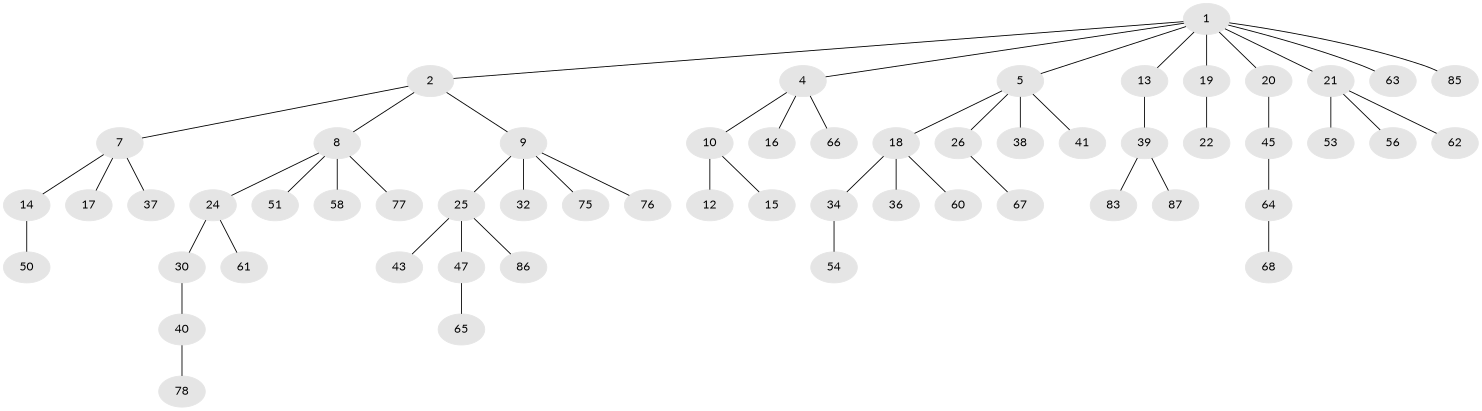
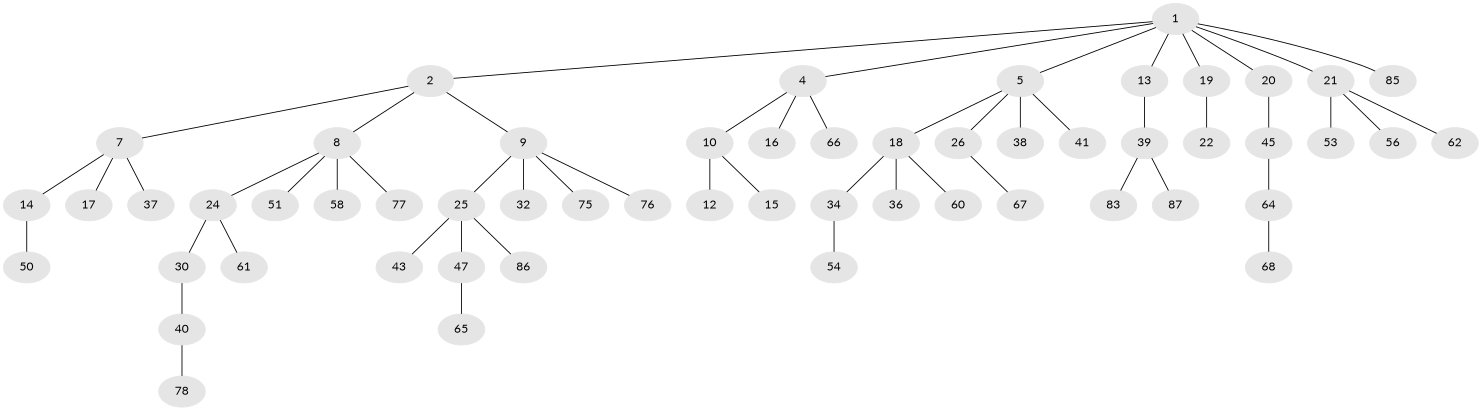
(1393, 81) -> none
